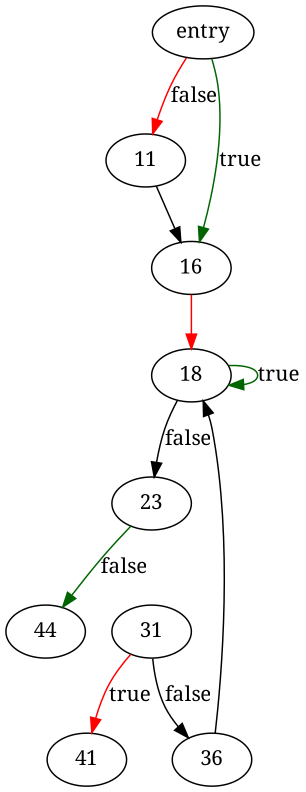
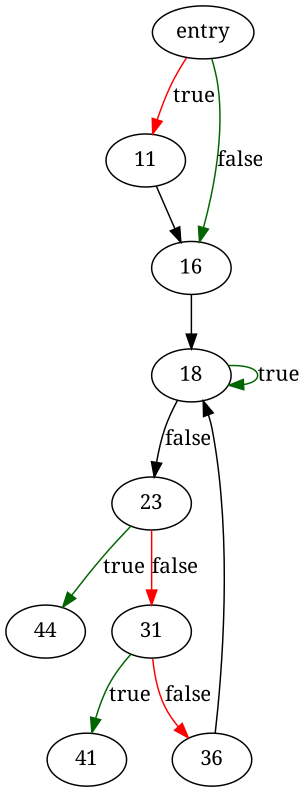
(194, 96) -> (194, 96)
(241, 160) -> (241, 160)
(191, 314) -> (191, 314)
none -> (152, 560)
(124, 568) -> (124, 568)
(109, 684) -> (109, 684)
(160, 695) -> (160, 695)
